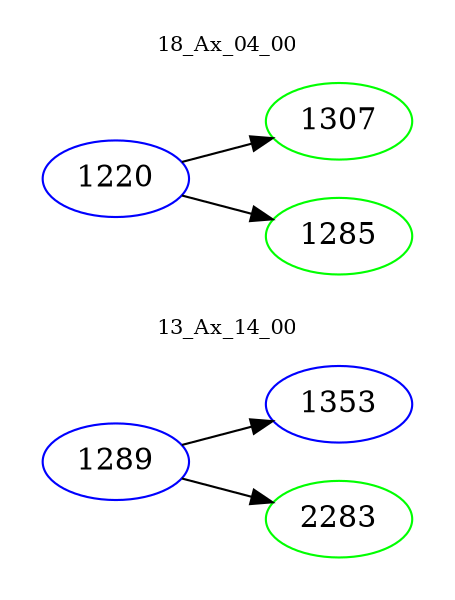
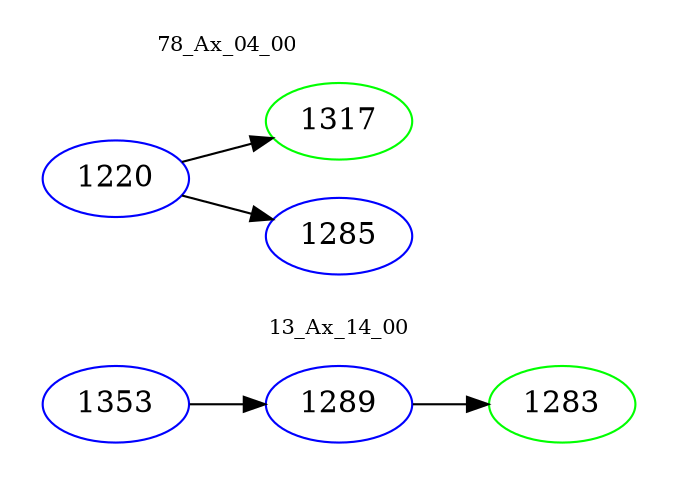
(227, 46) -> (227, 46)
(339, 121) -> (339, 121)
(339, 236) -> (339, 236)
(217, 436) -> (217, 404)
(339, 519) -> (562, 404)
